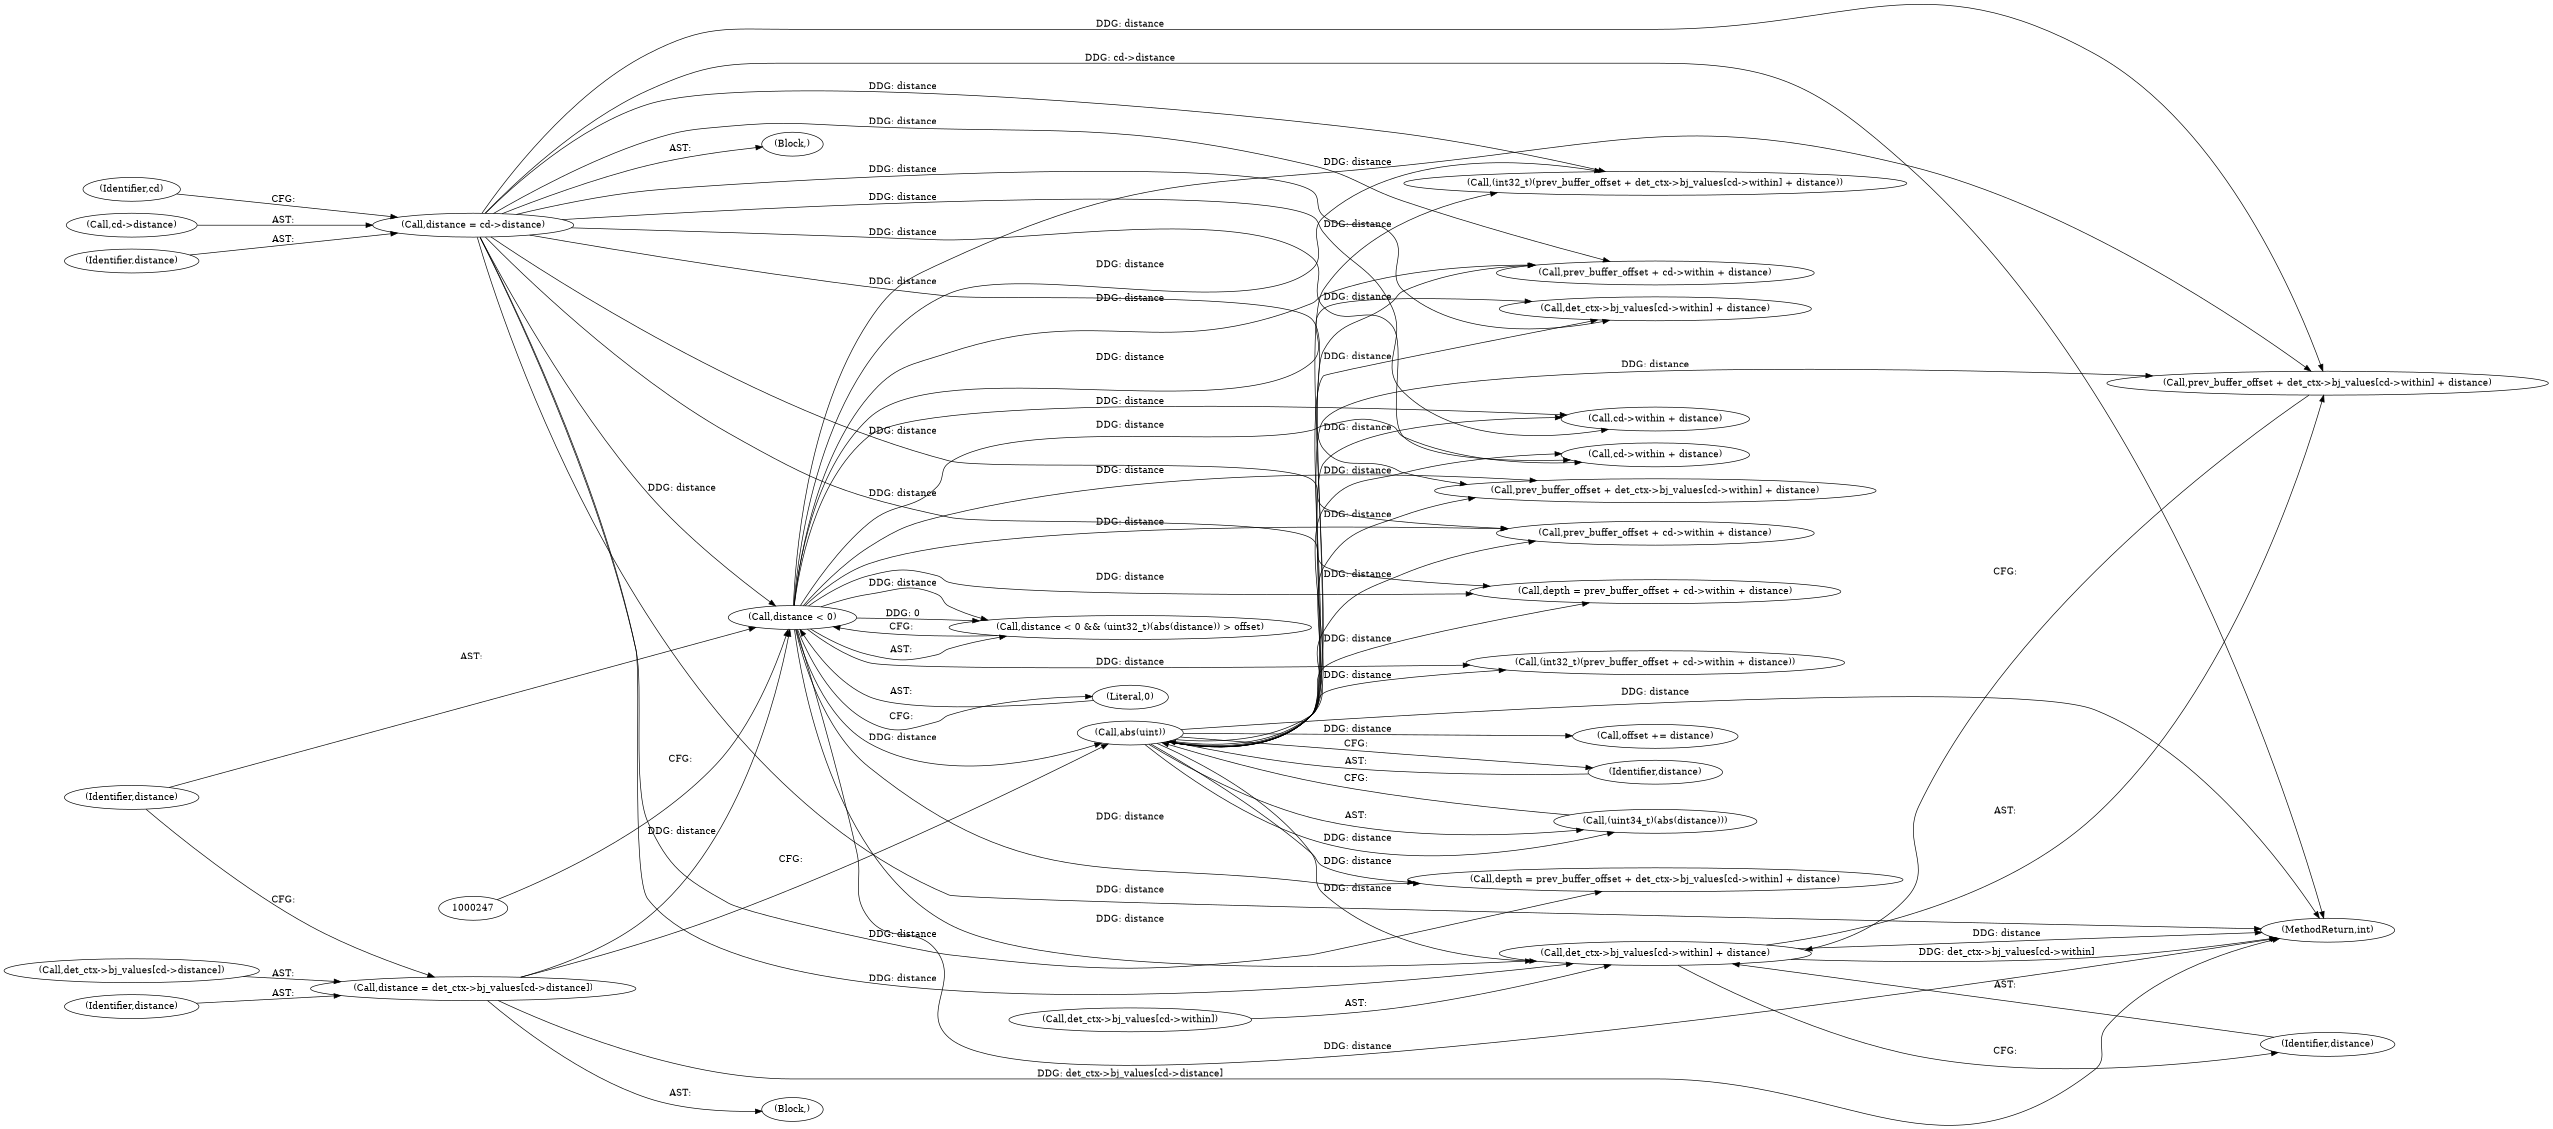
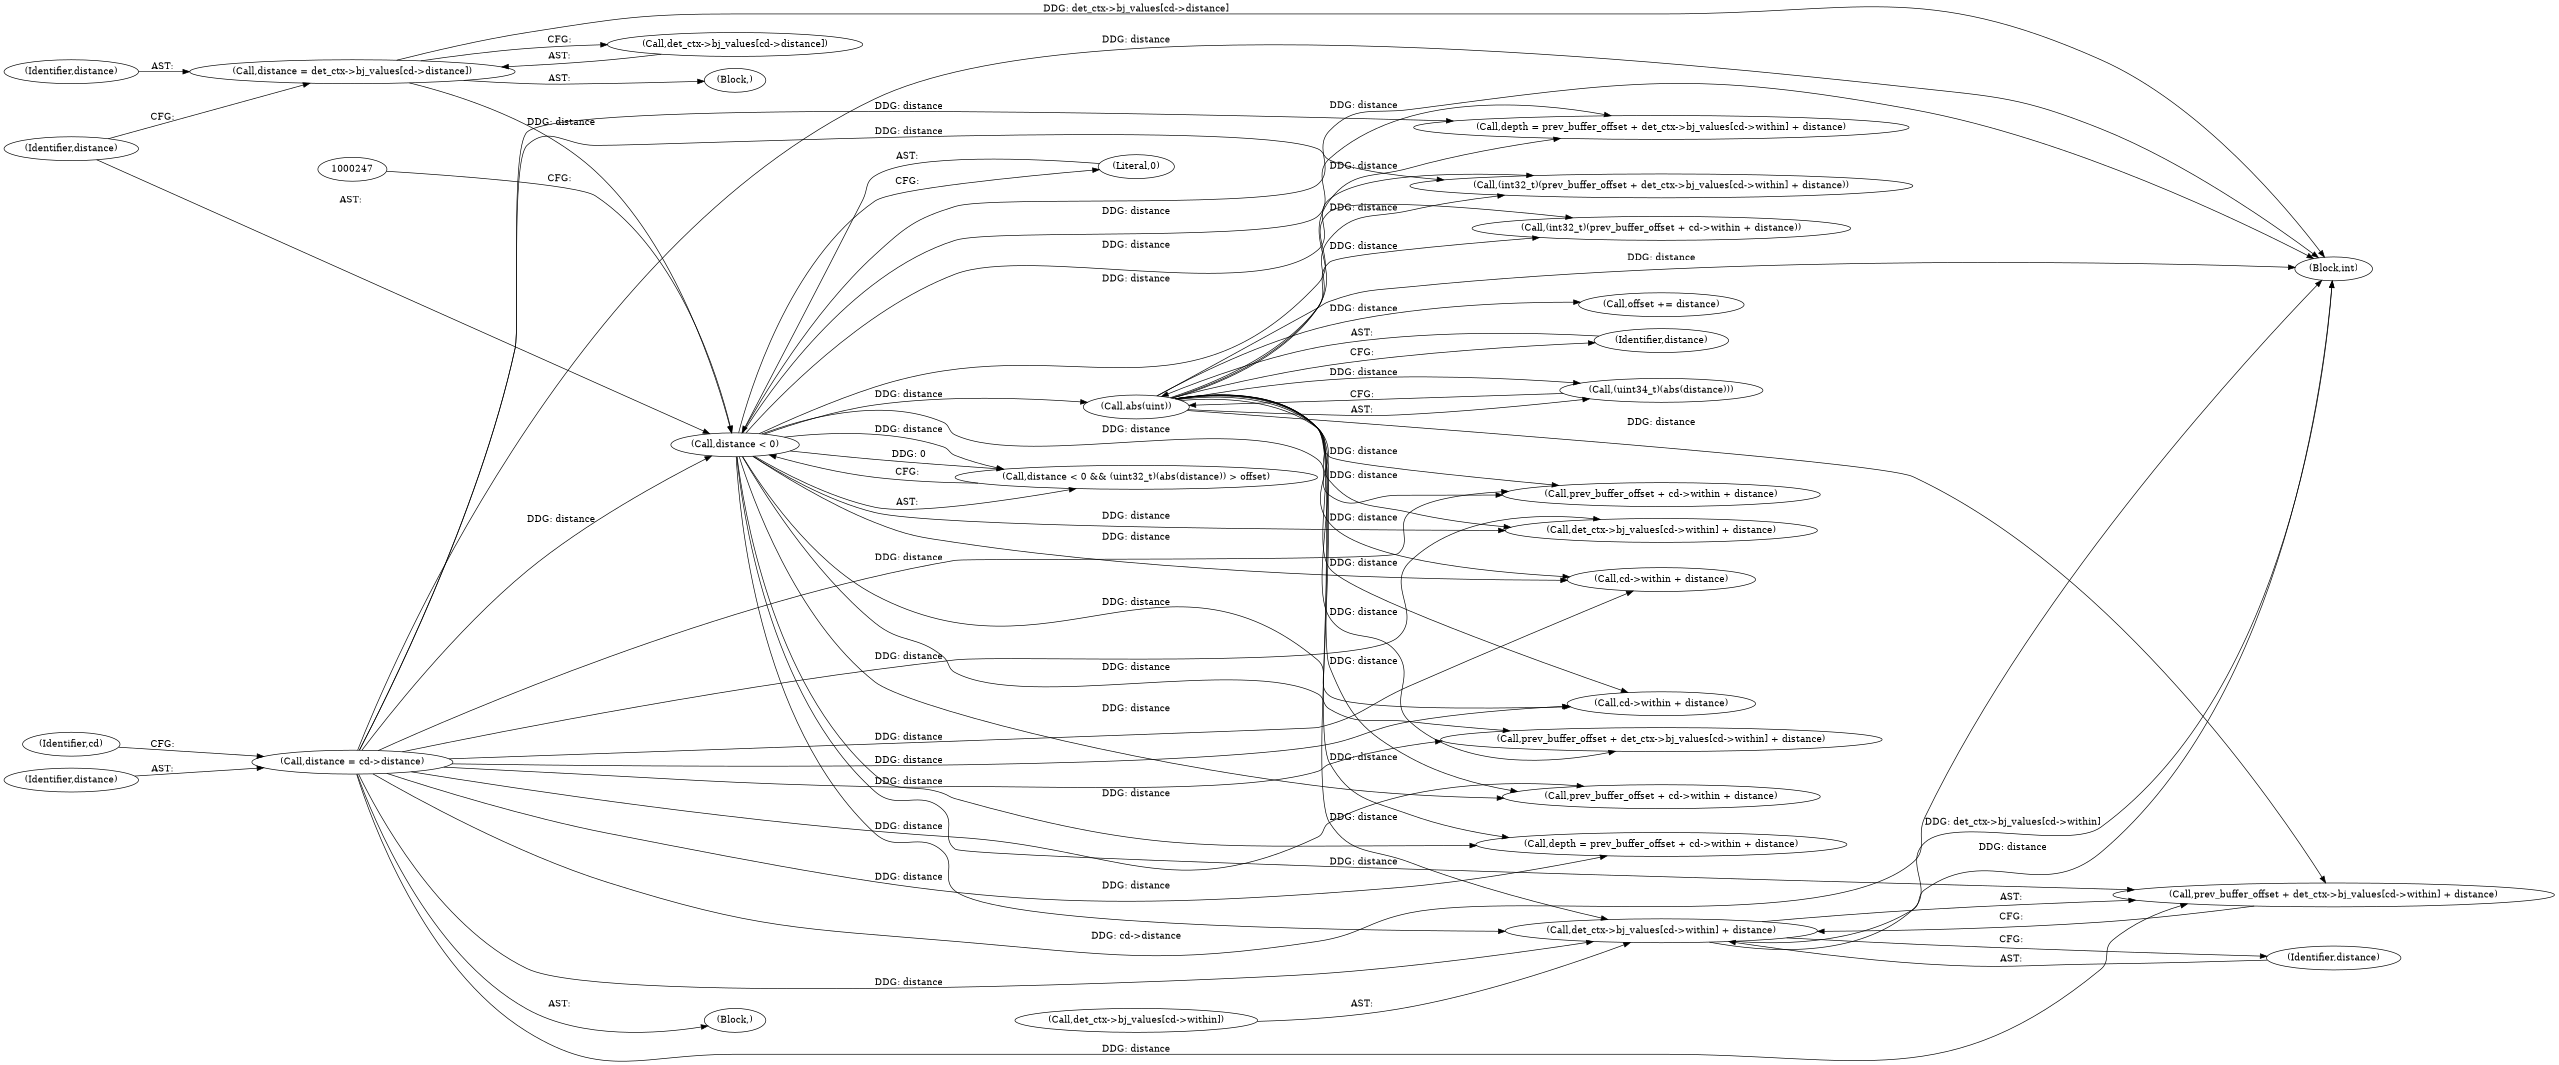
(132, 225) -> none
(818, 878) -> (510, 50)
(2328, 930) -> (2334, 269)
